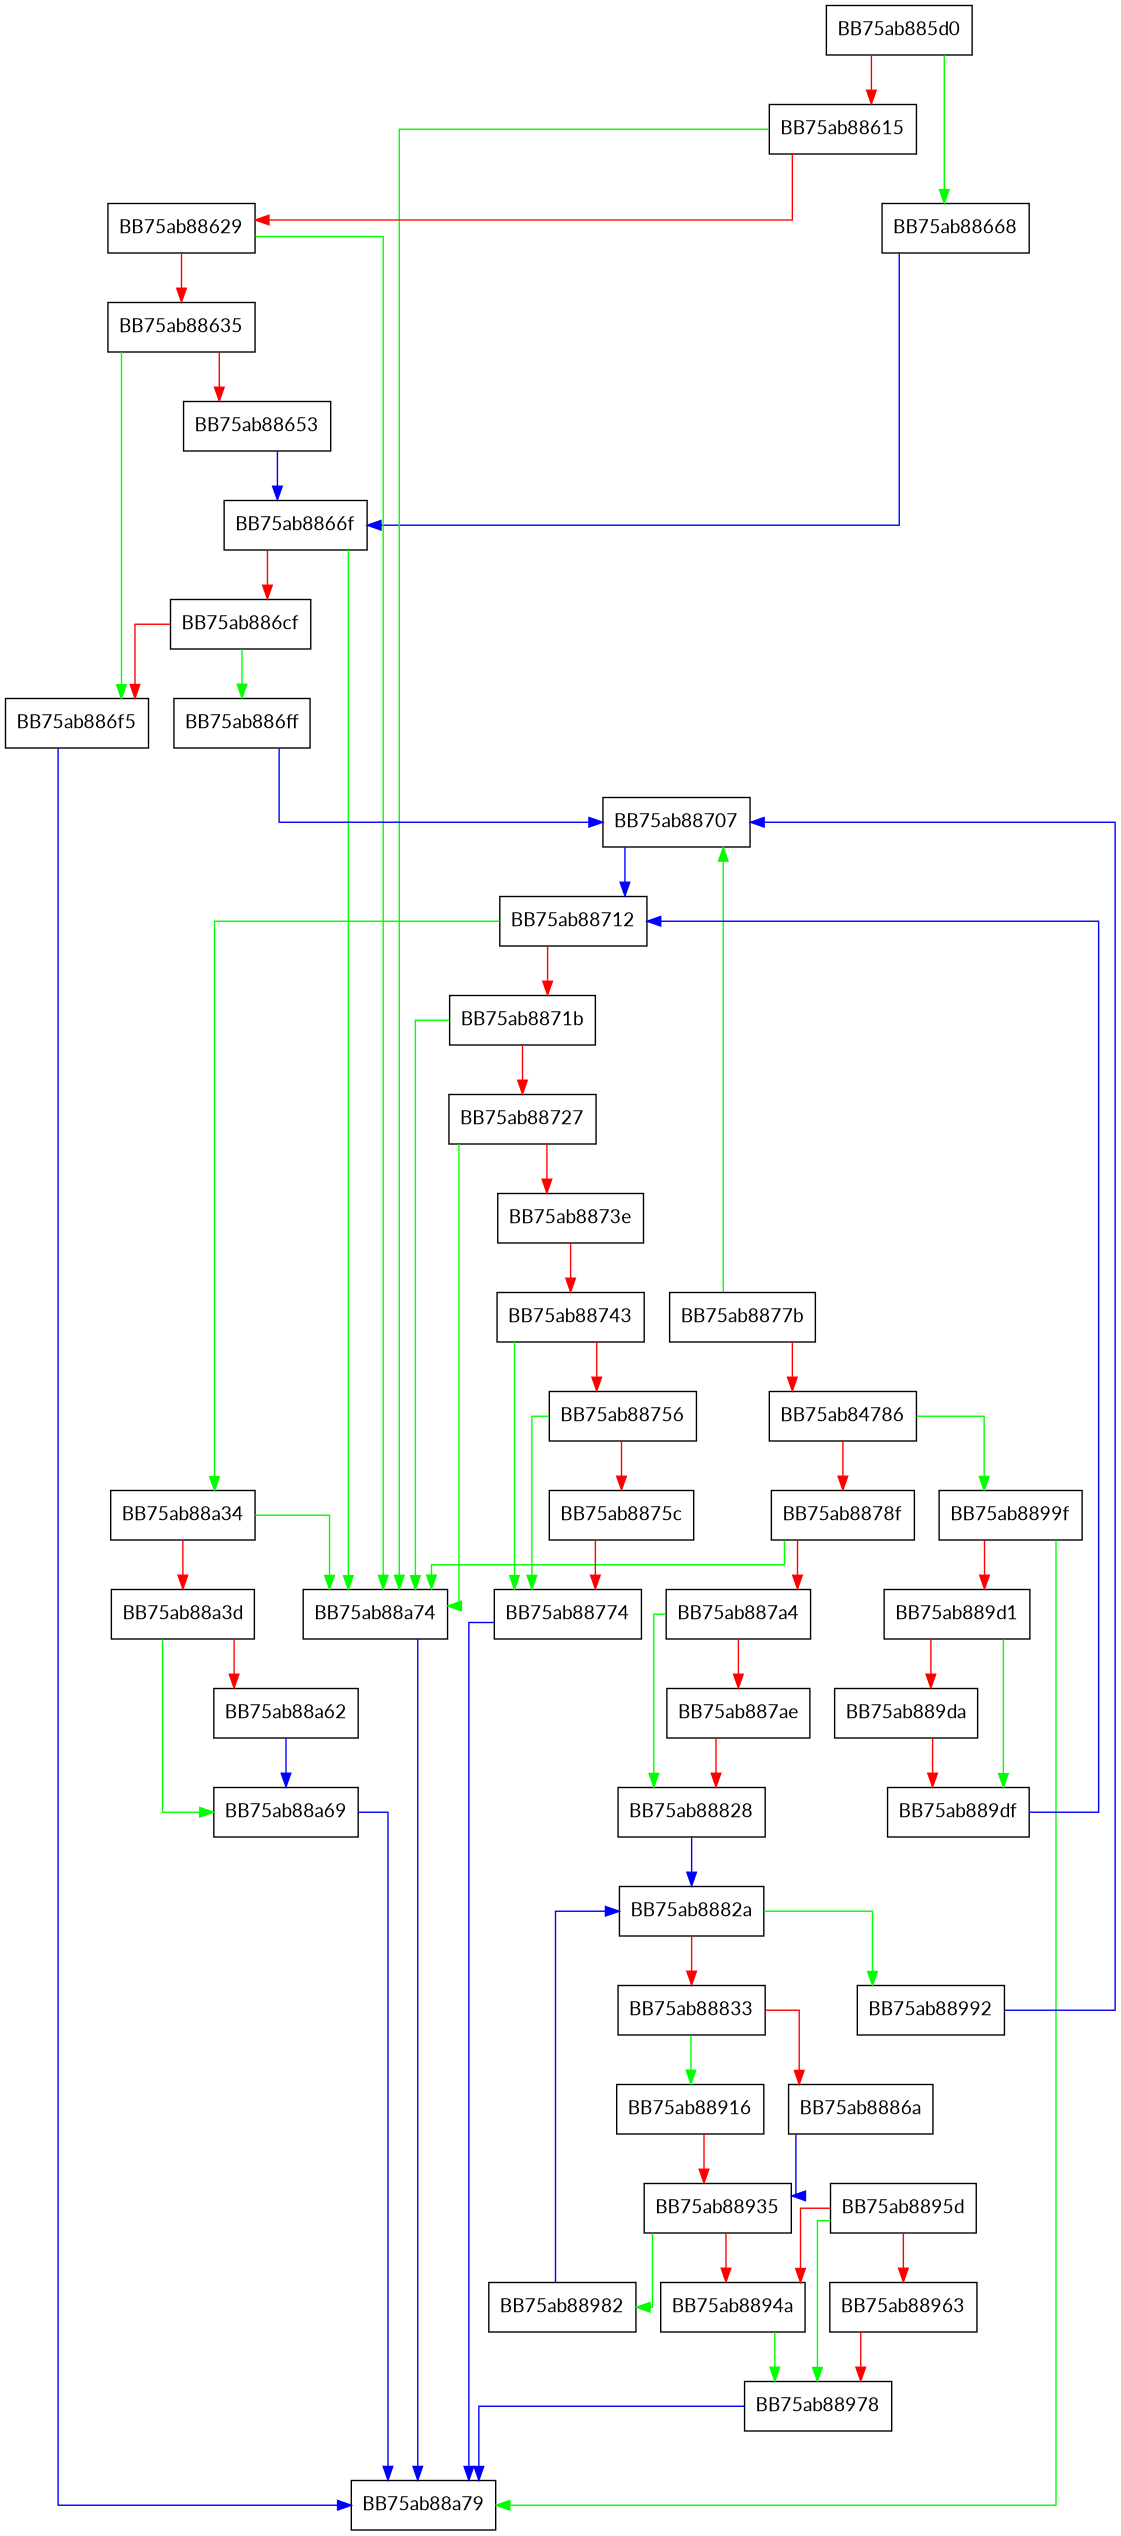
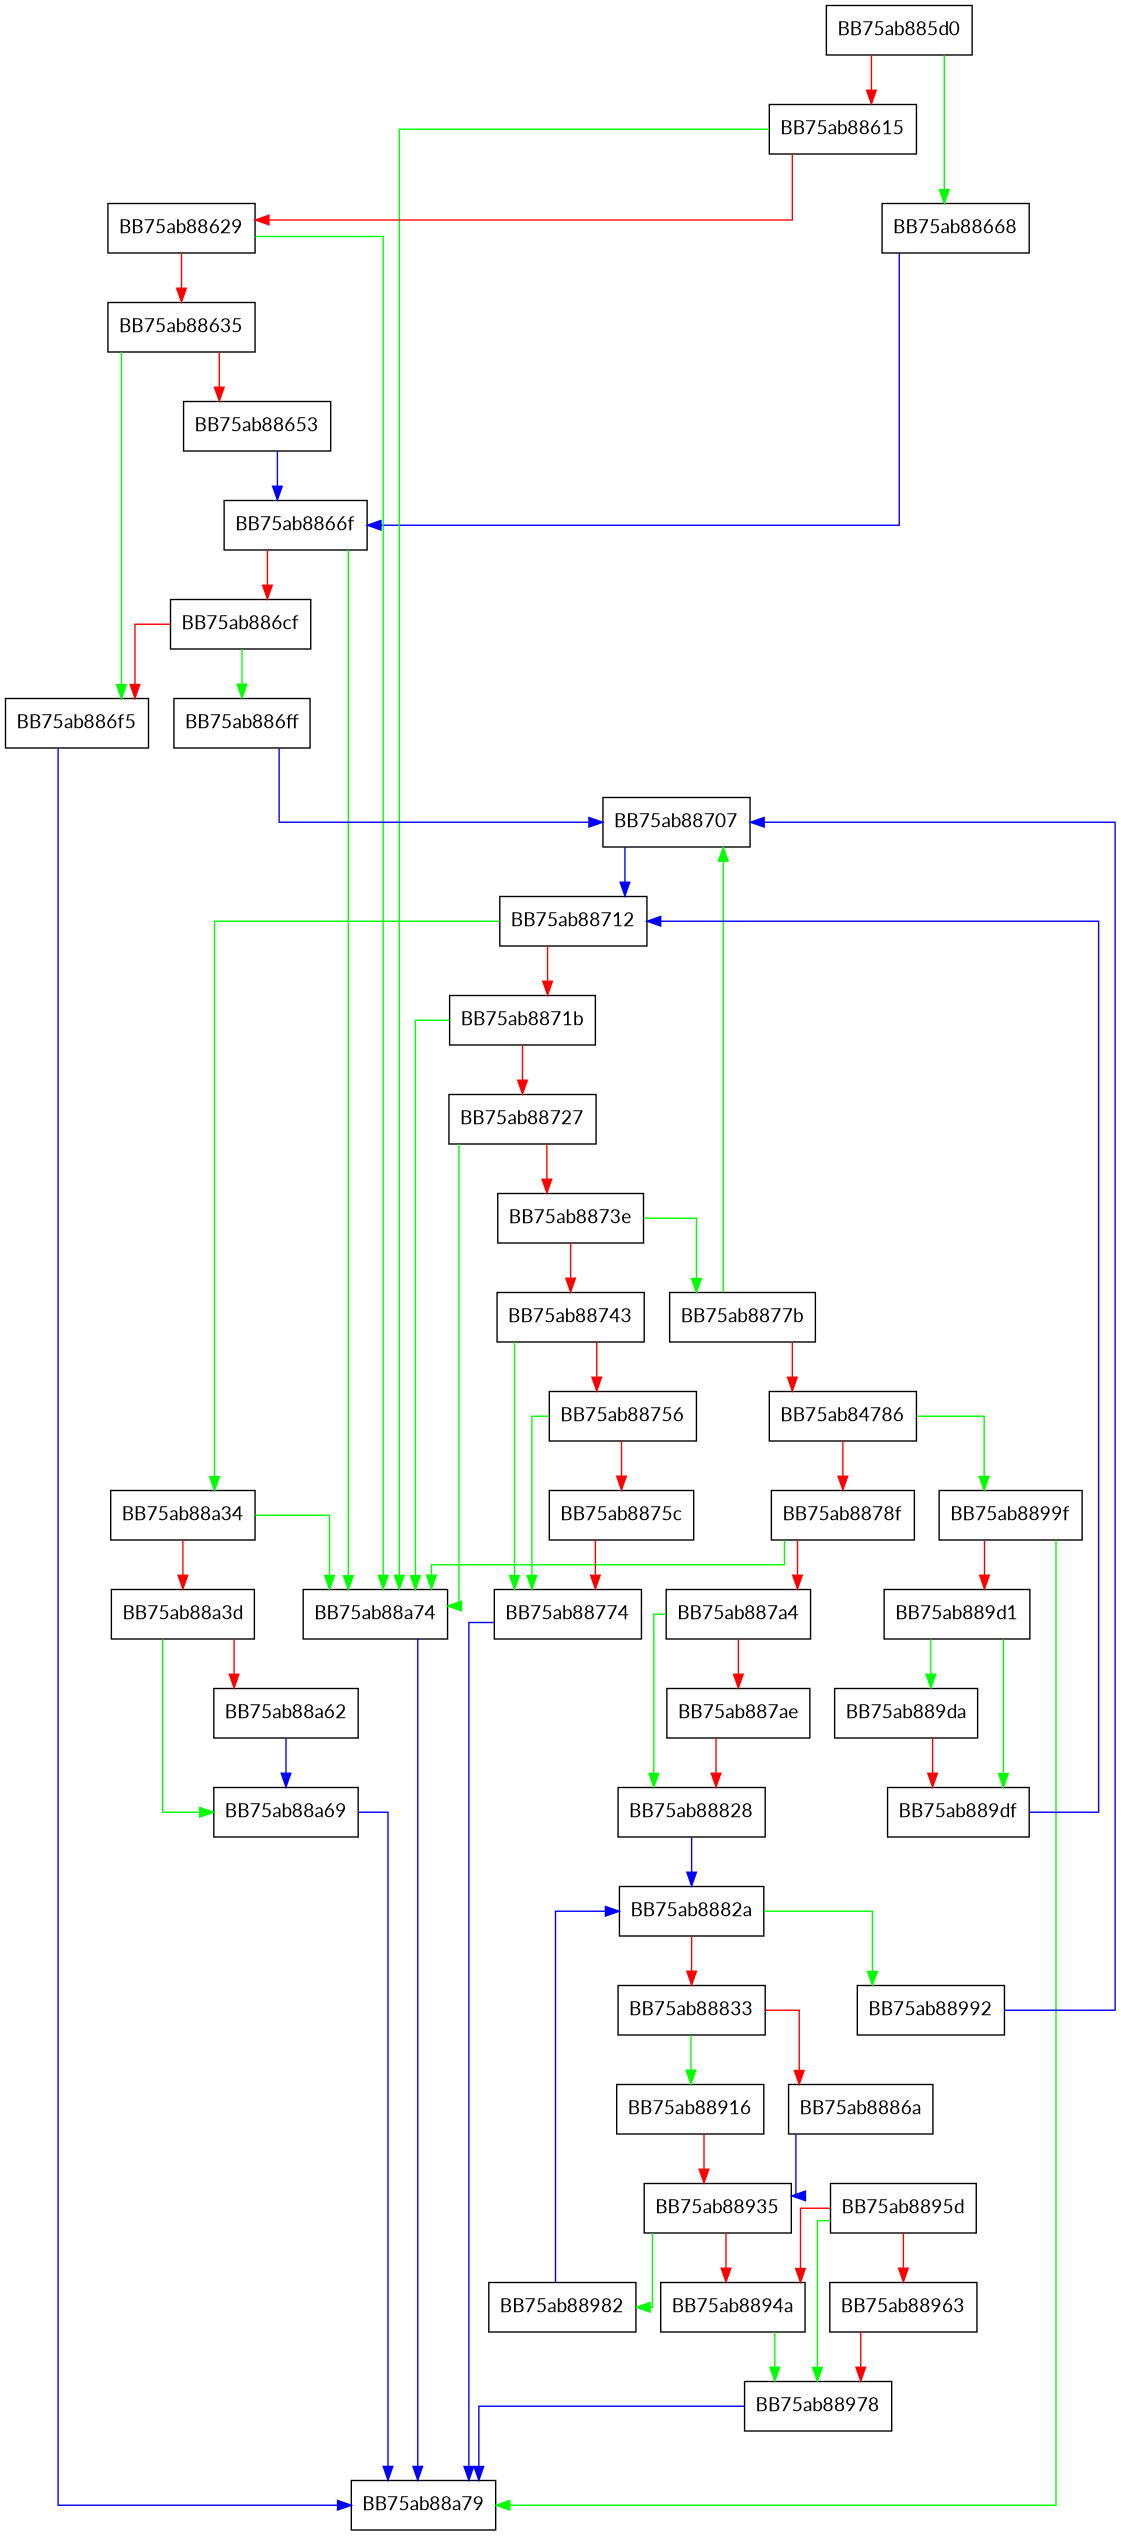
none -> (696, 1222)
(931, 1657) -> (931, 1657)
